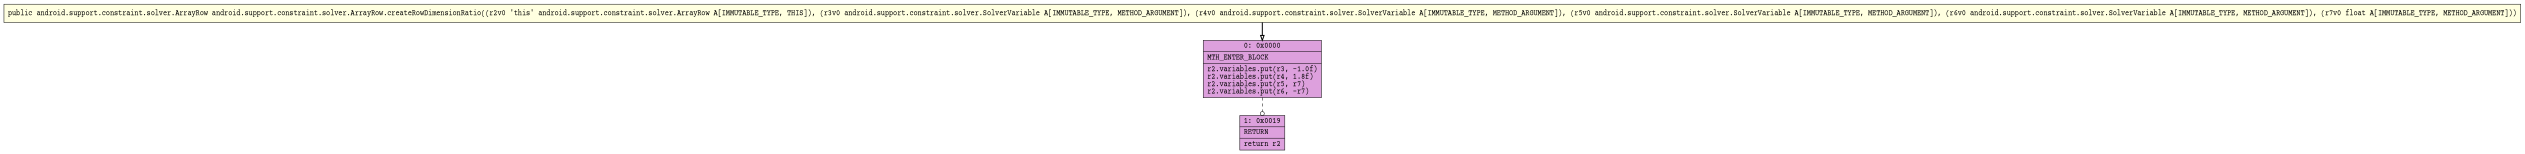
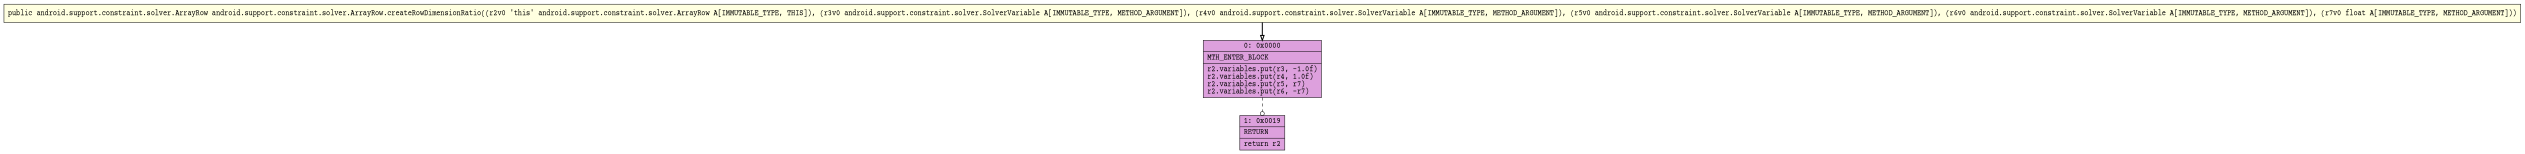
(1260, 77) -> (1260, 77)
